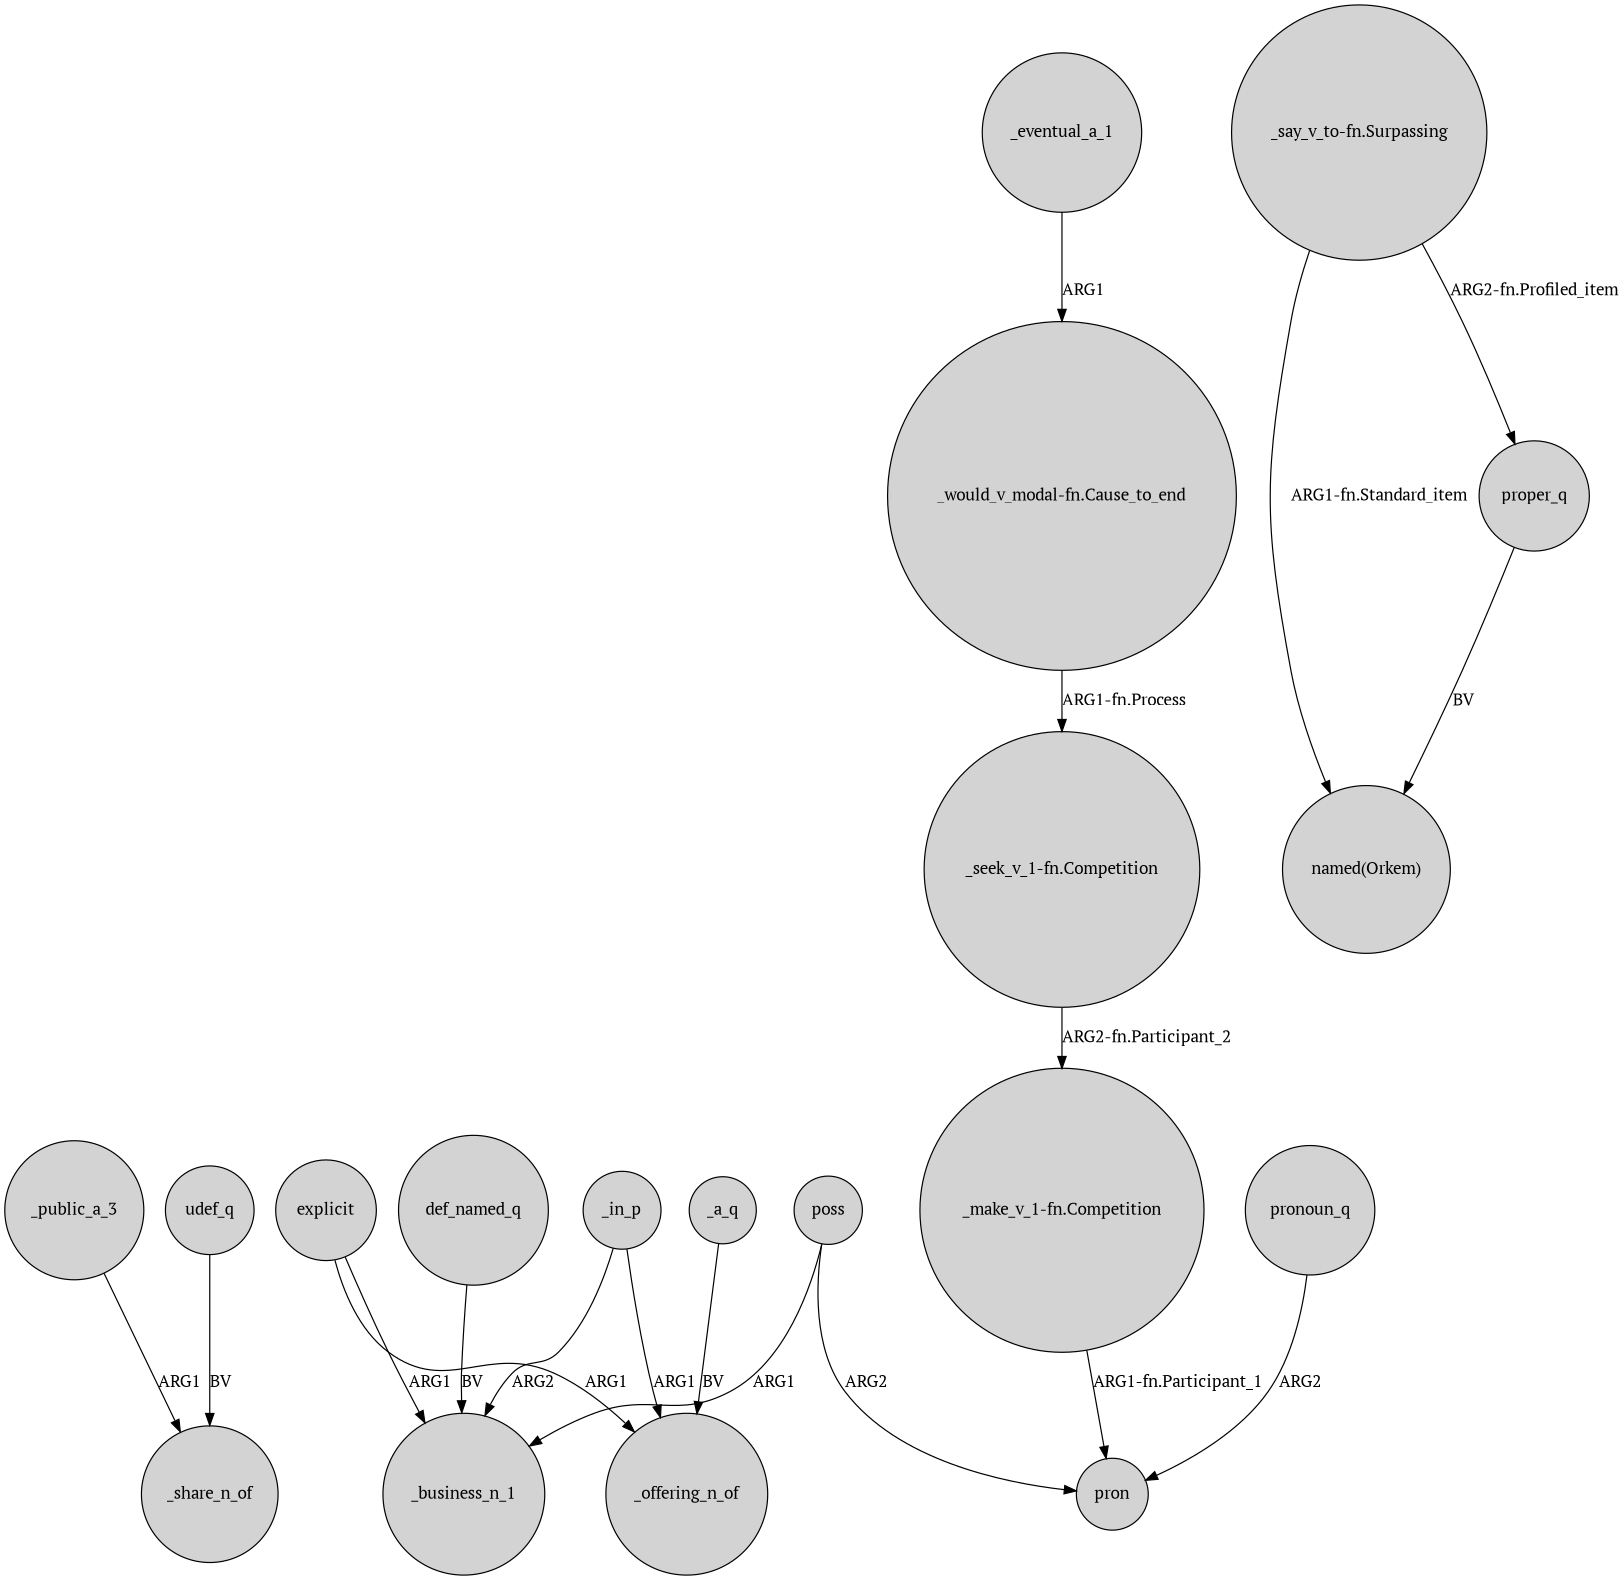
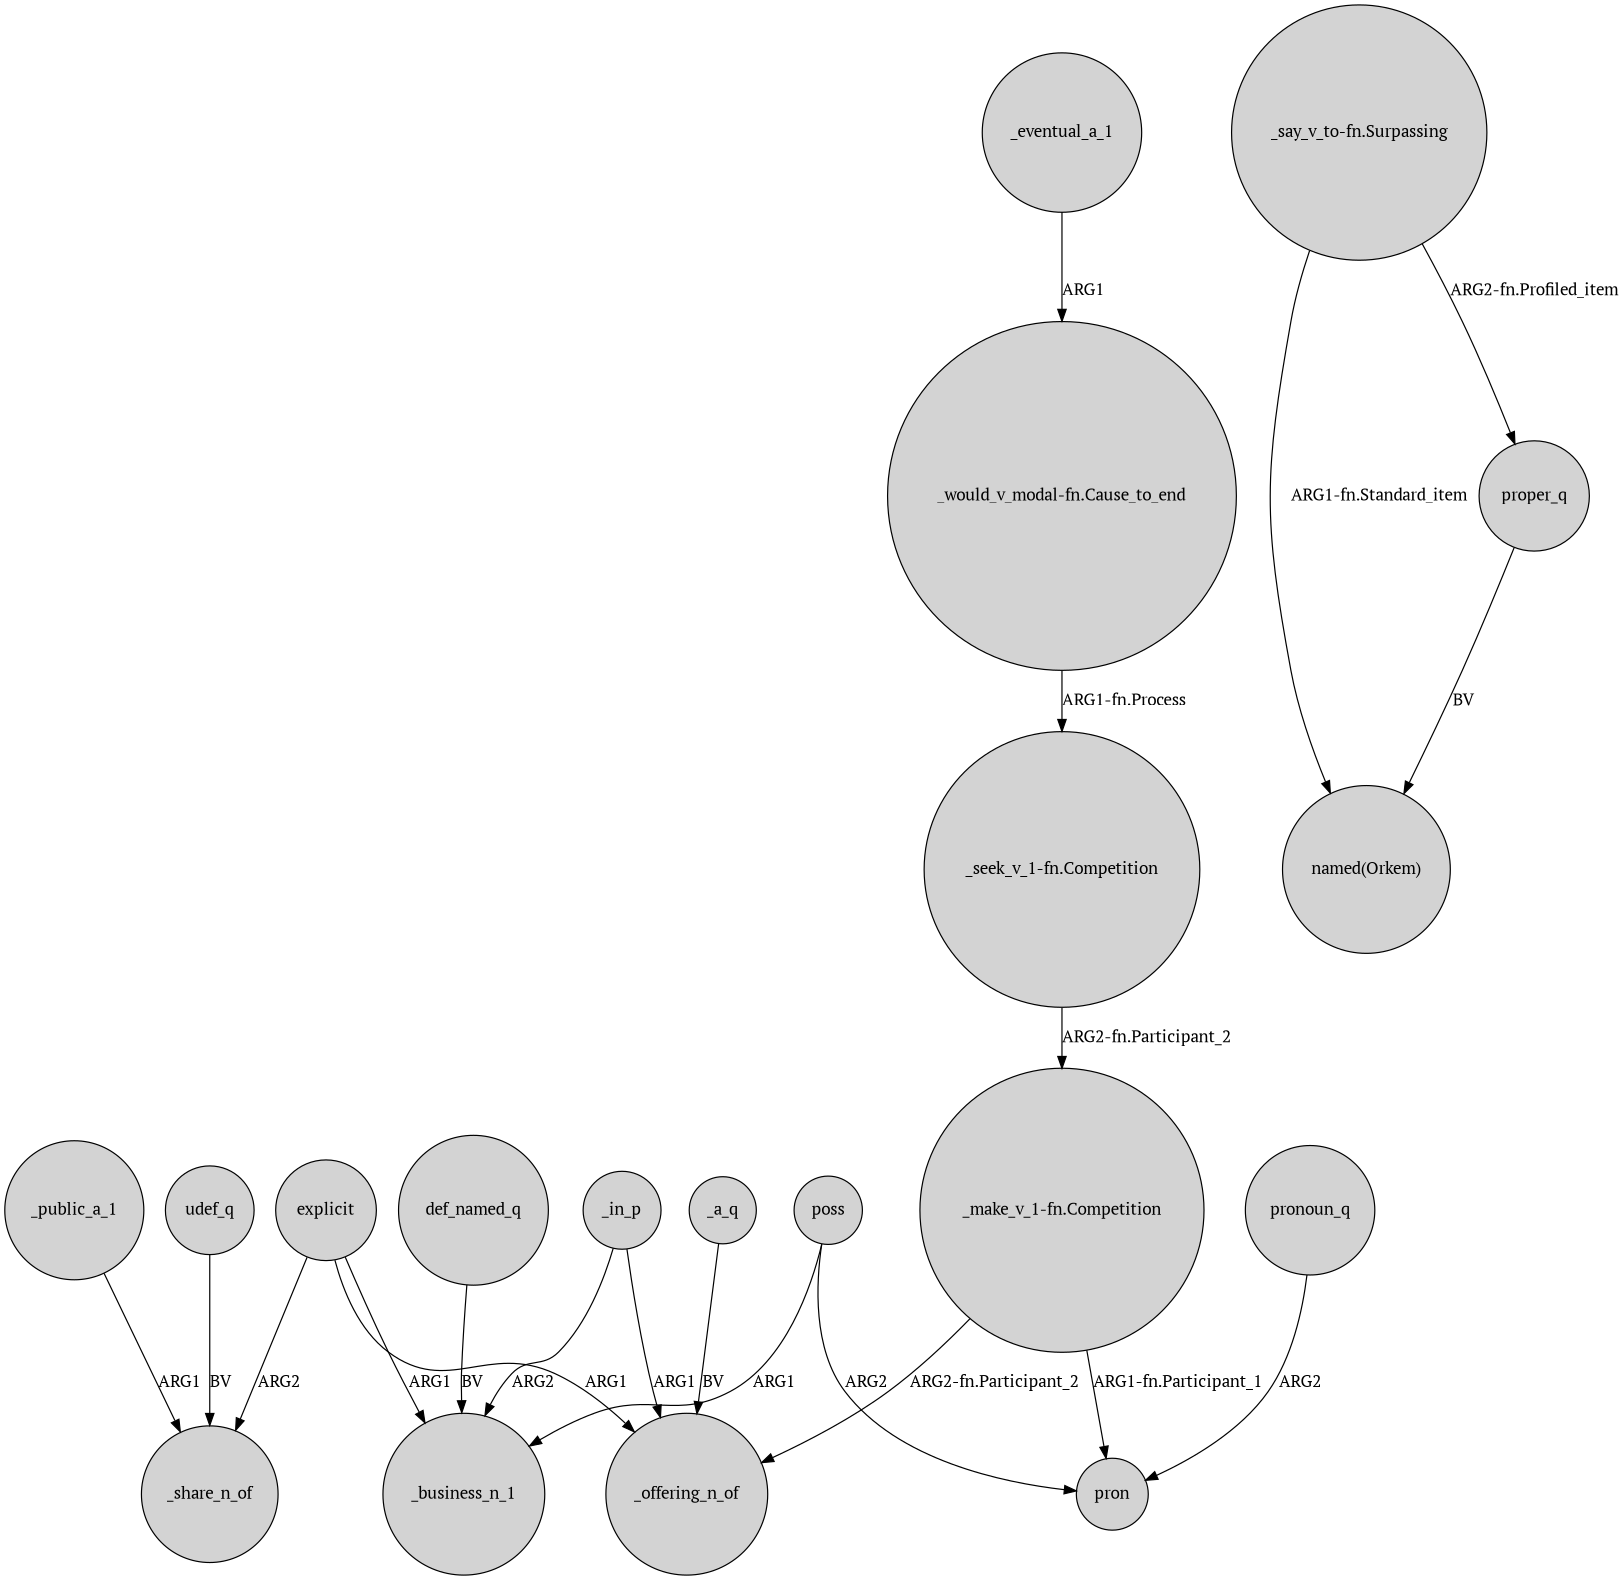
(74, 1210) -> (74, 1210)
none -> (274, 1338)
none -> (879, 1398)
